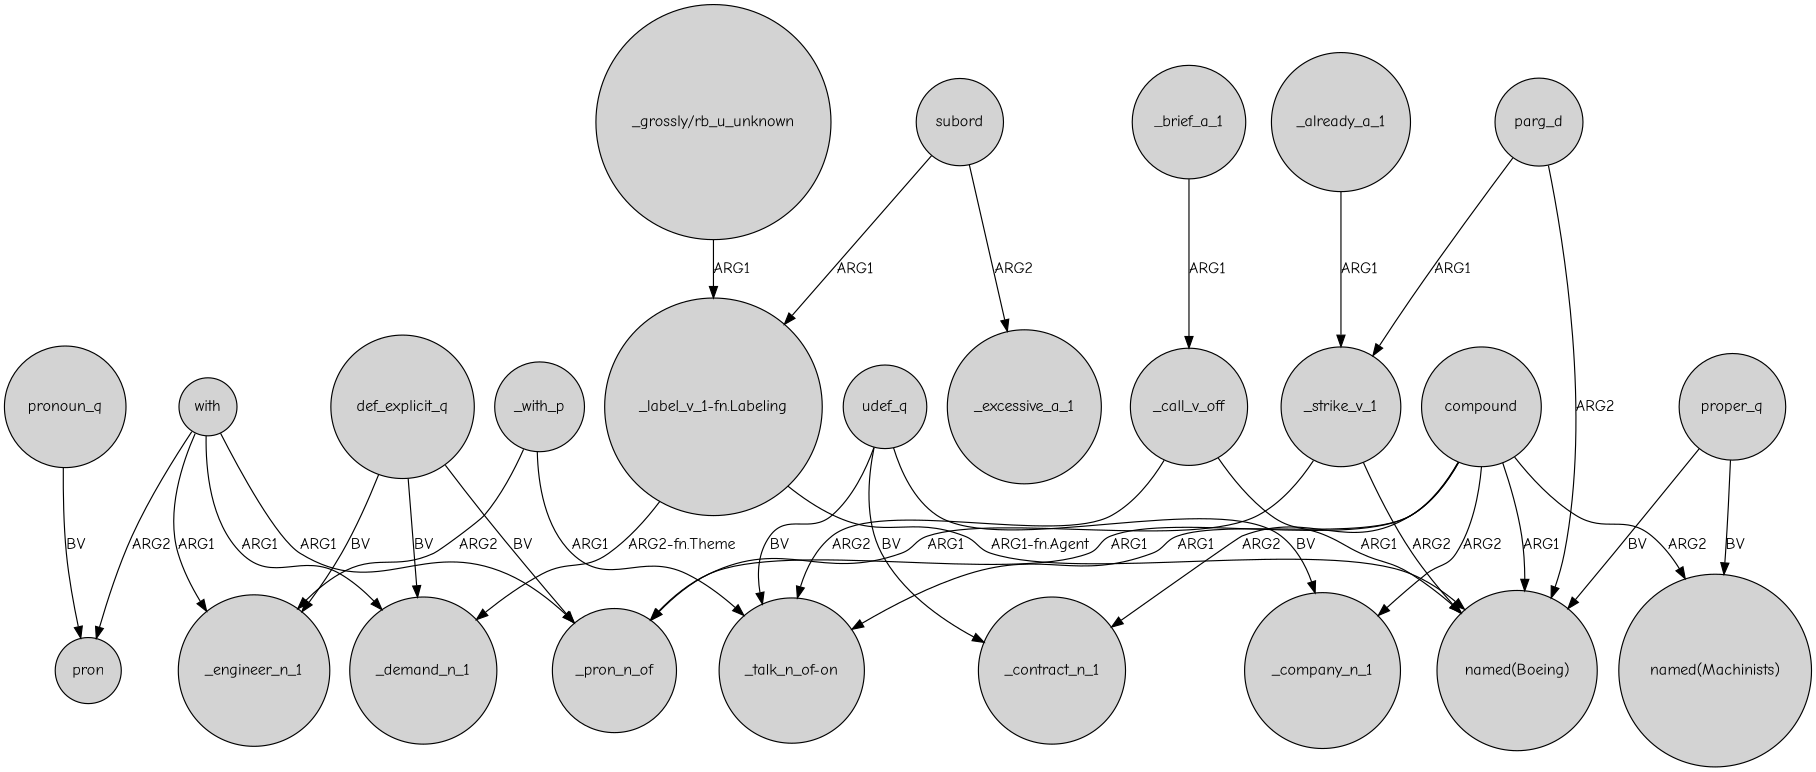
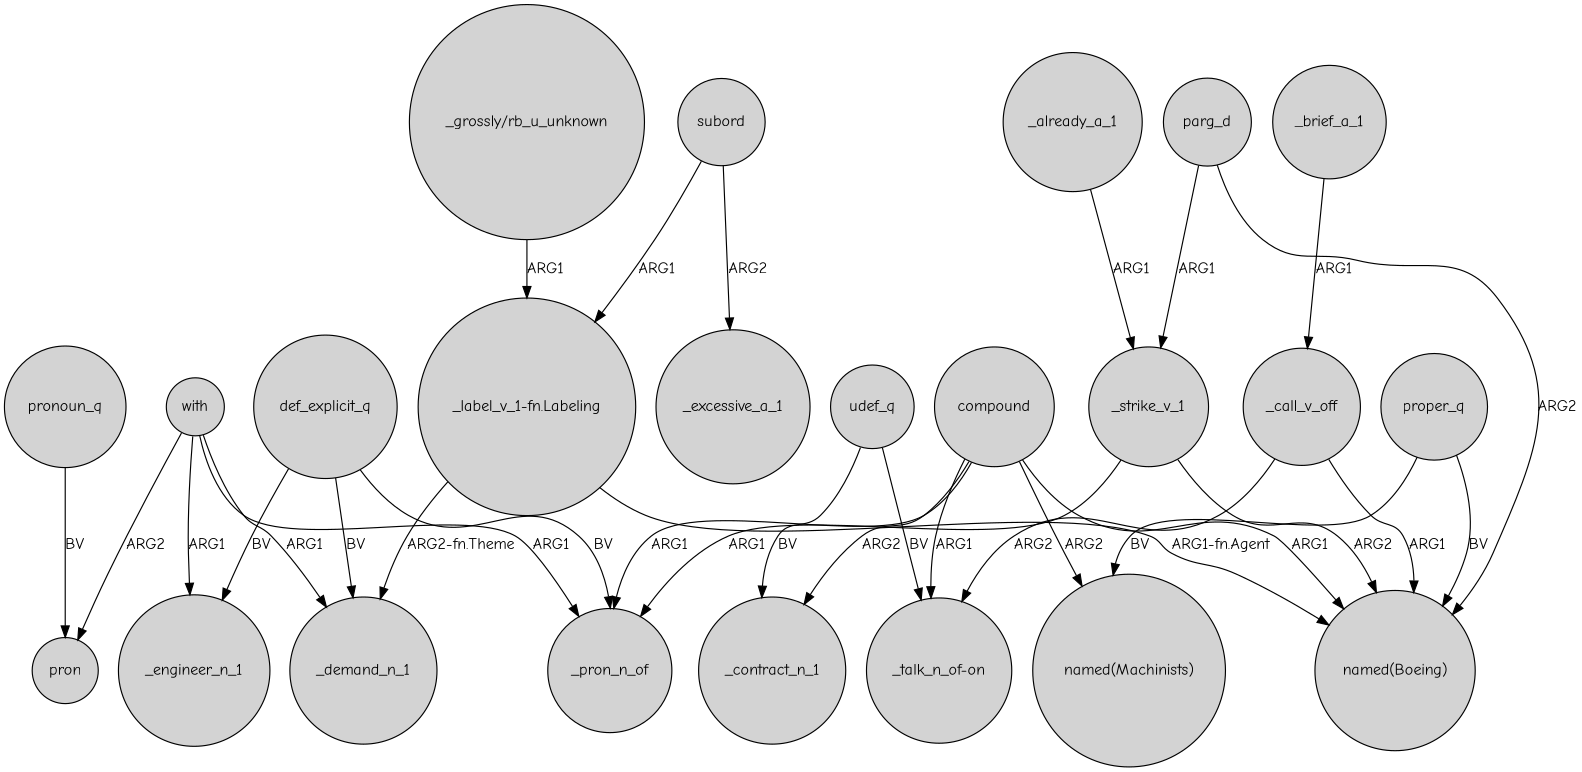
(540, 407) -> none
(1322, 671) -> none
